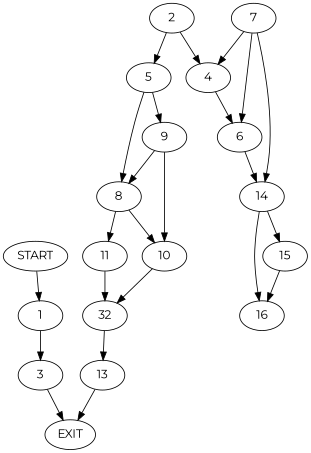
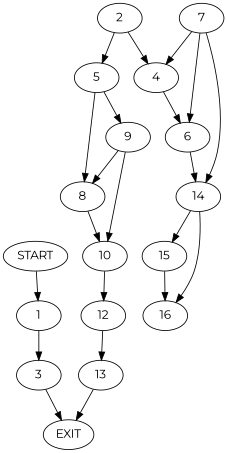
(105, 256) -> none
(105, 316) -> (103, 316)
